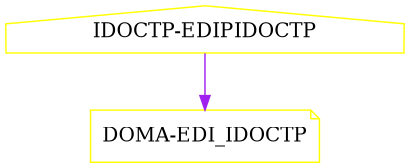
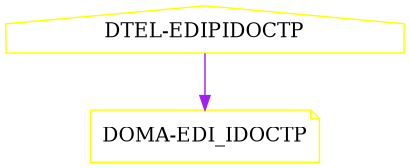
(205, 32) -> (205, 32)
